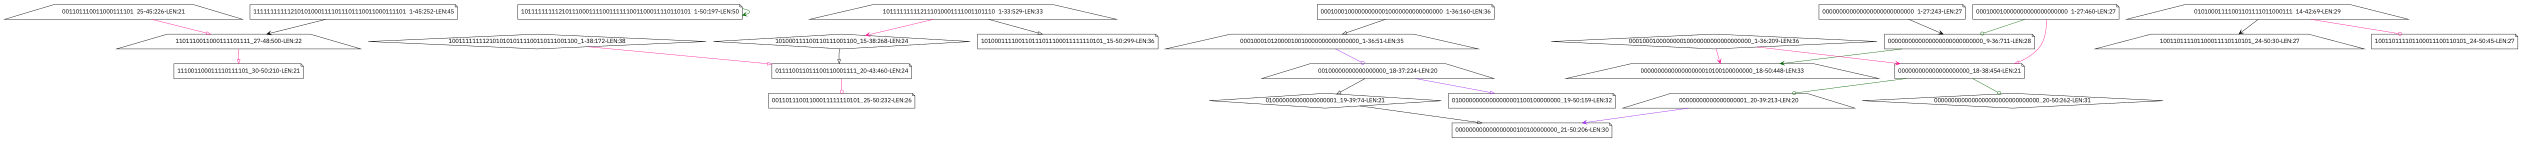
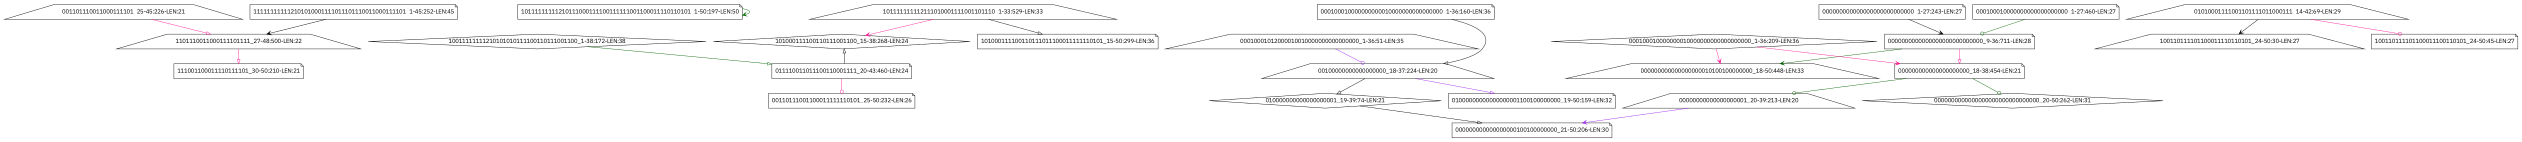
(1366, 26) -> (1485, 43)
(2040, 46) -> (1960, 54)
(839, 54) -> (845, 58)
(678, 55) -> (678, 55)
